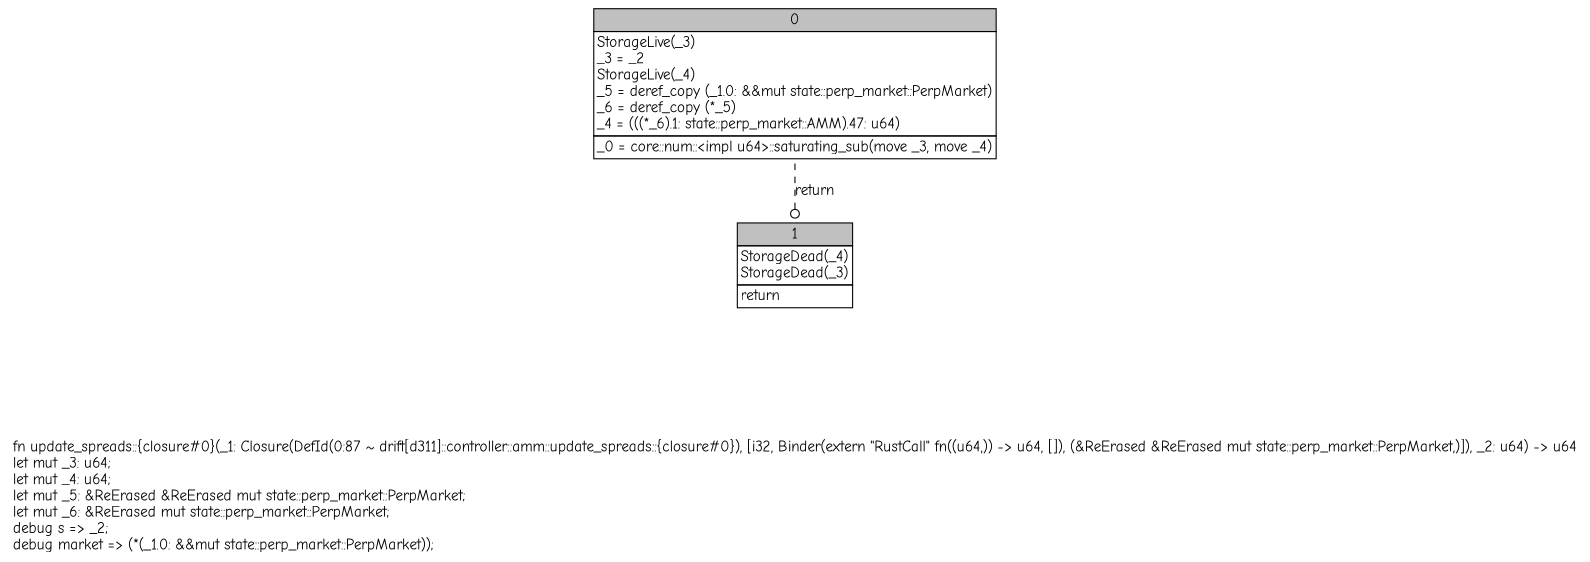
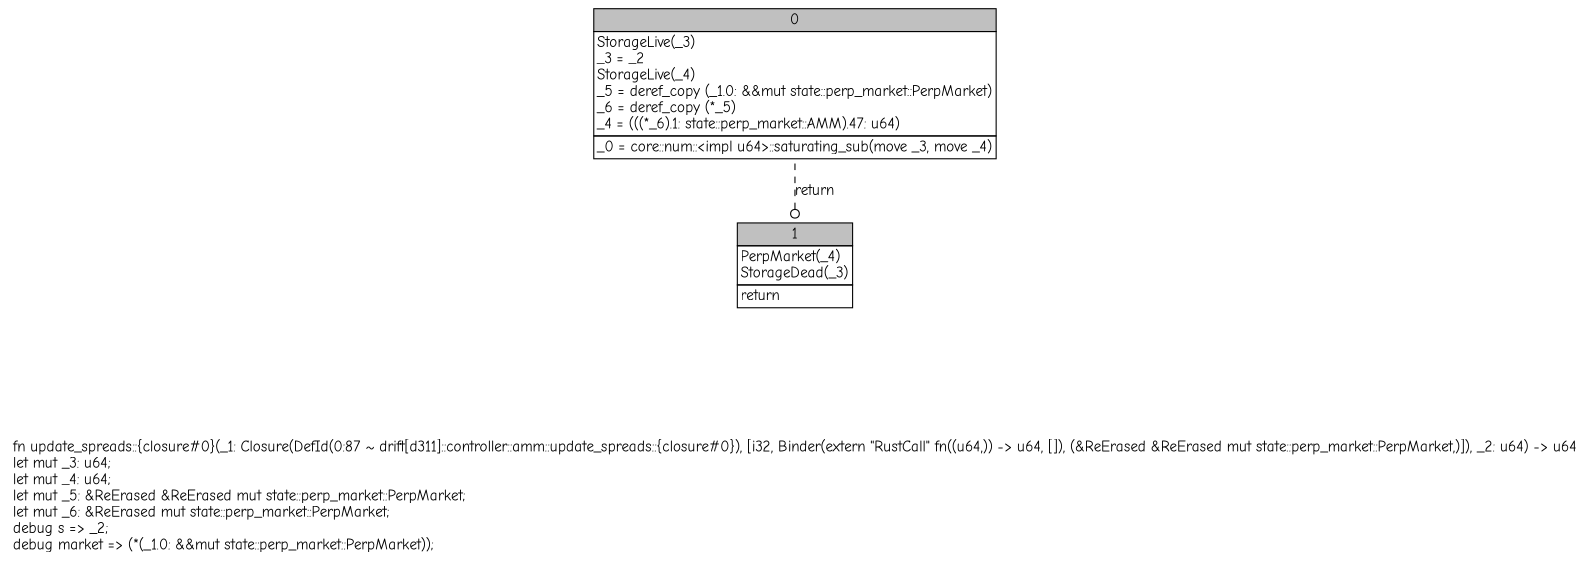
(795, 257) -> (791, 257)
